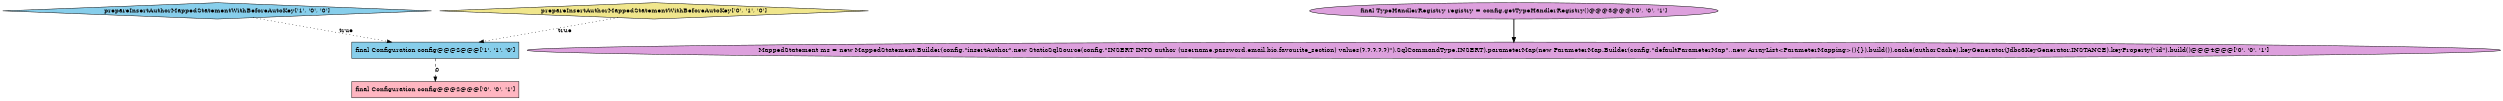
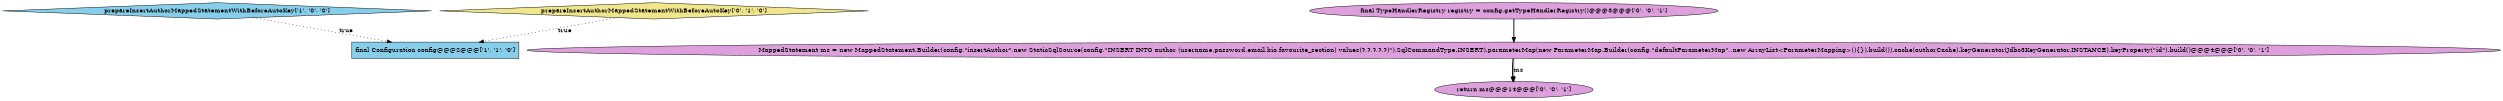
(435, 90) -> none
none -> (1514, 90)
